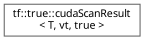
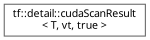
(72, 20) -> (75, 20)
